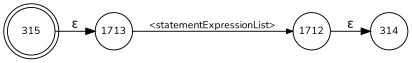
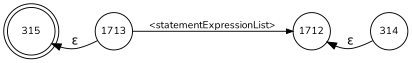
(70, 31) -> (79, 48)
(346, 31) -> (355, 48)
